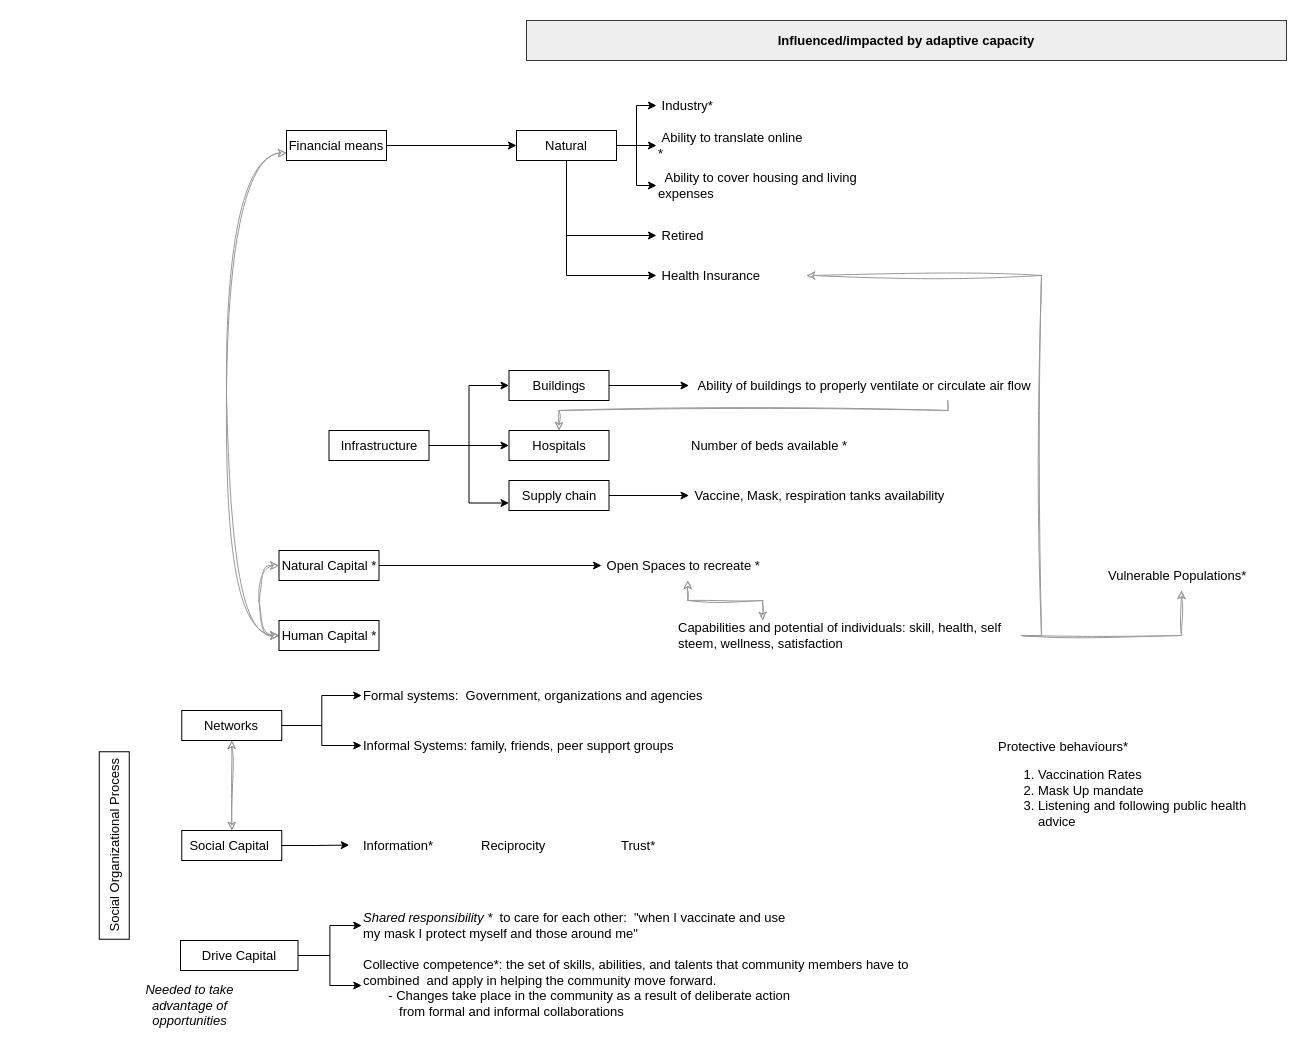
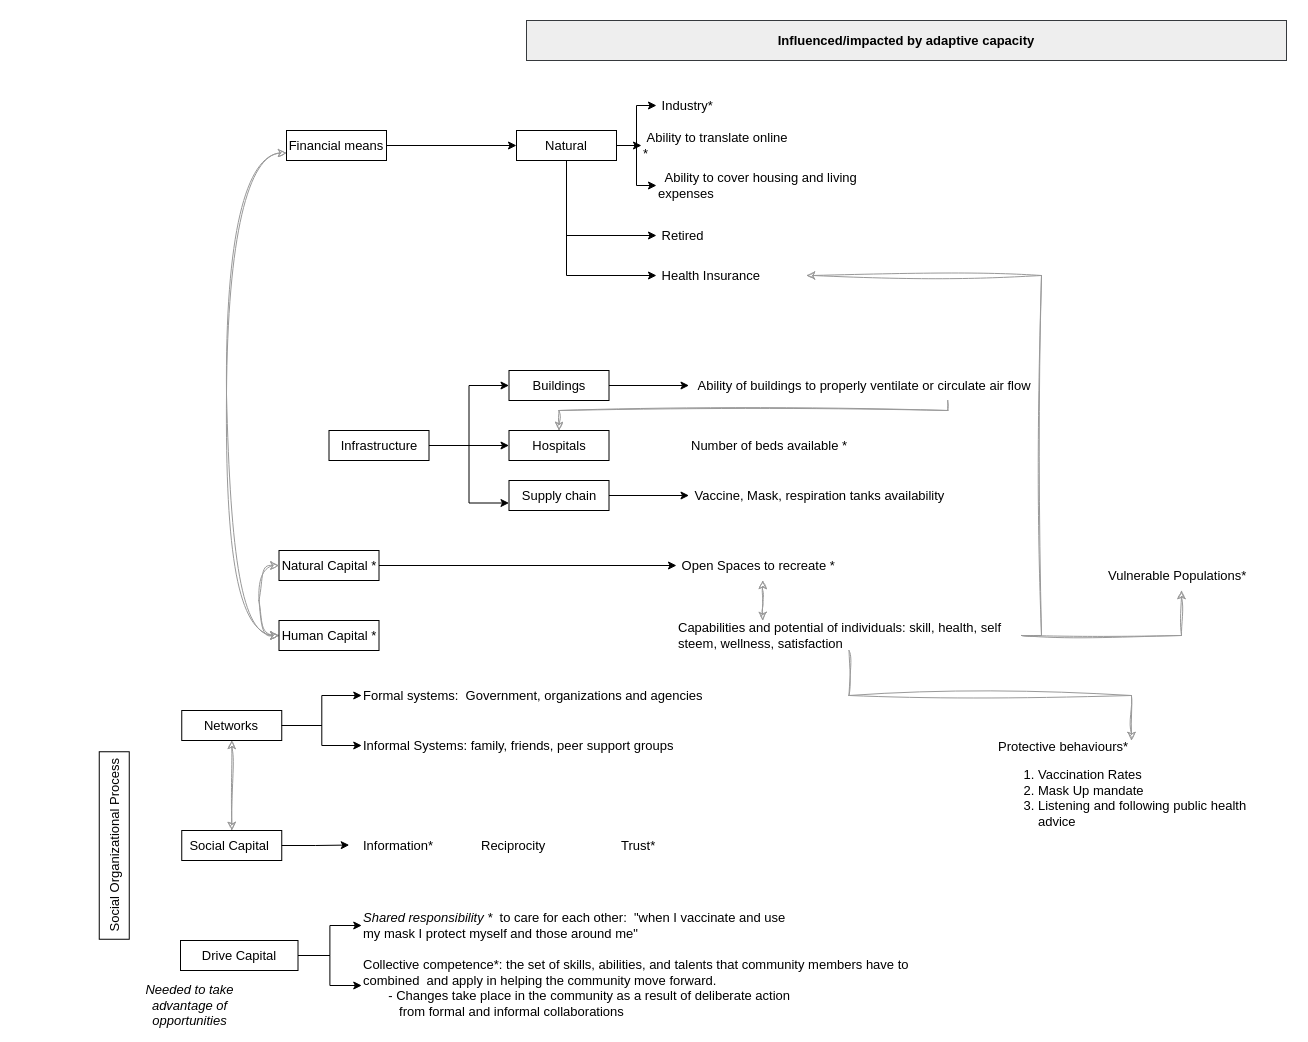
(732, 146) -> (717, 146)
(774, 566) -> (849, 566)
none -> (986, 696)
